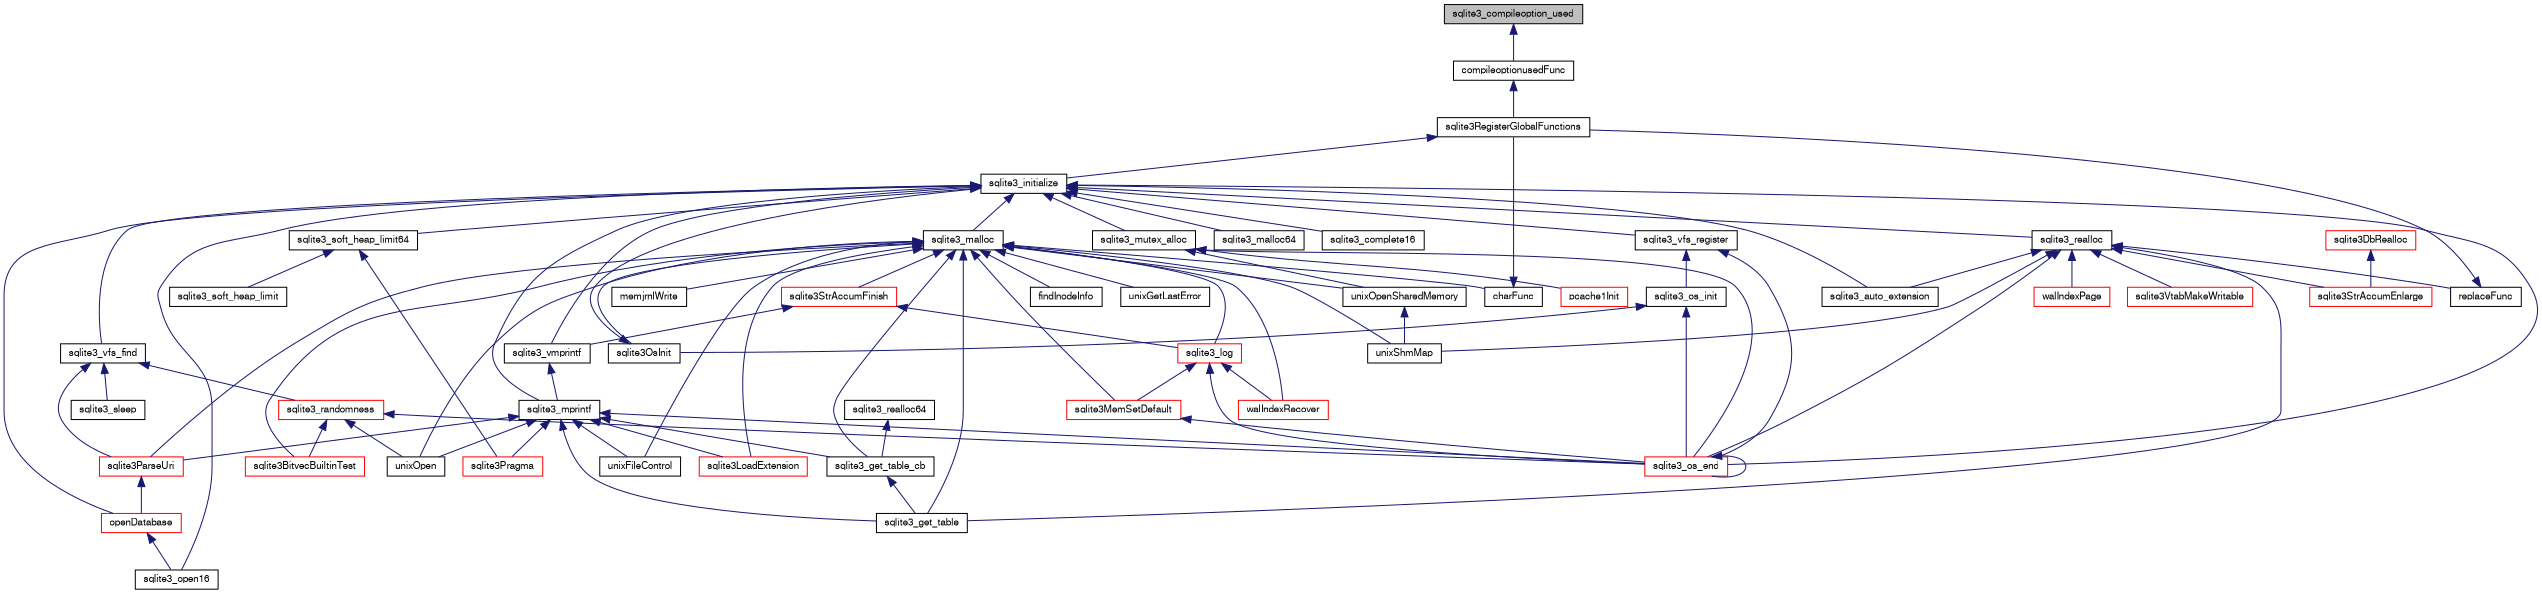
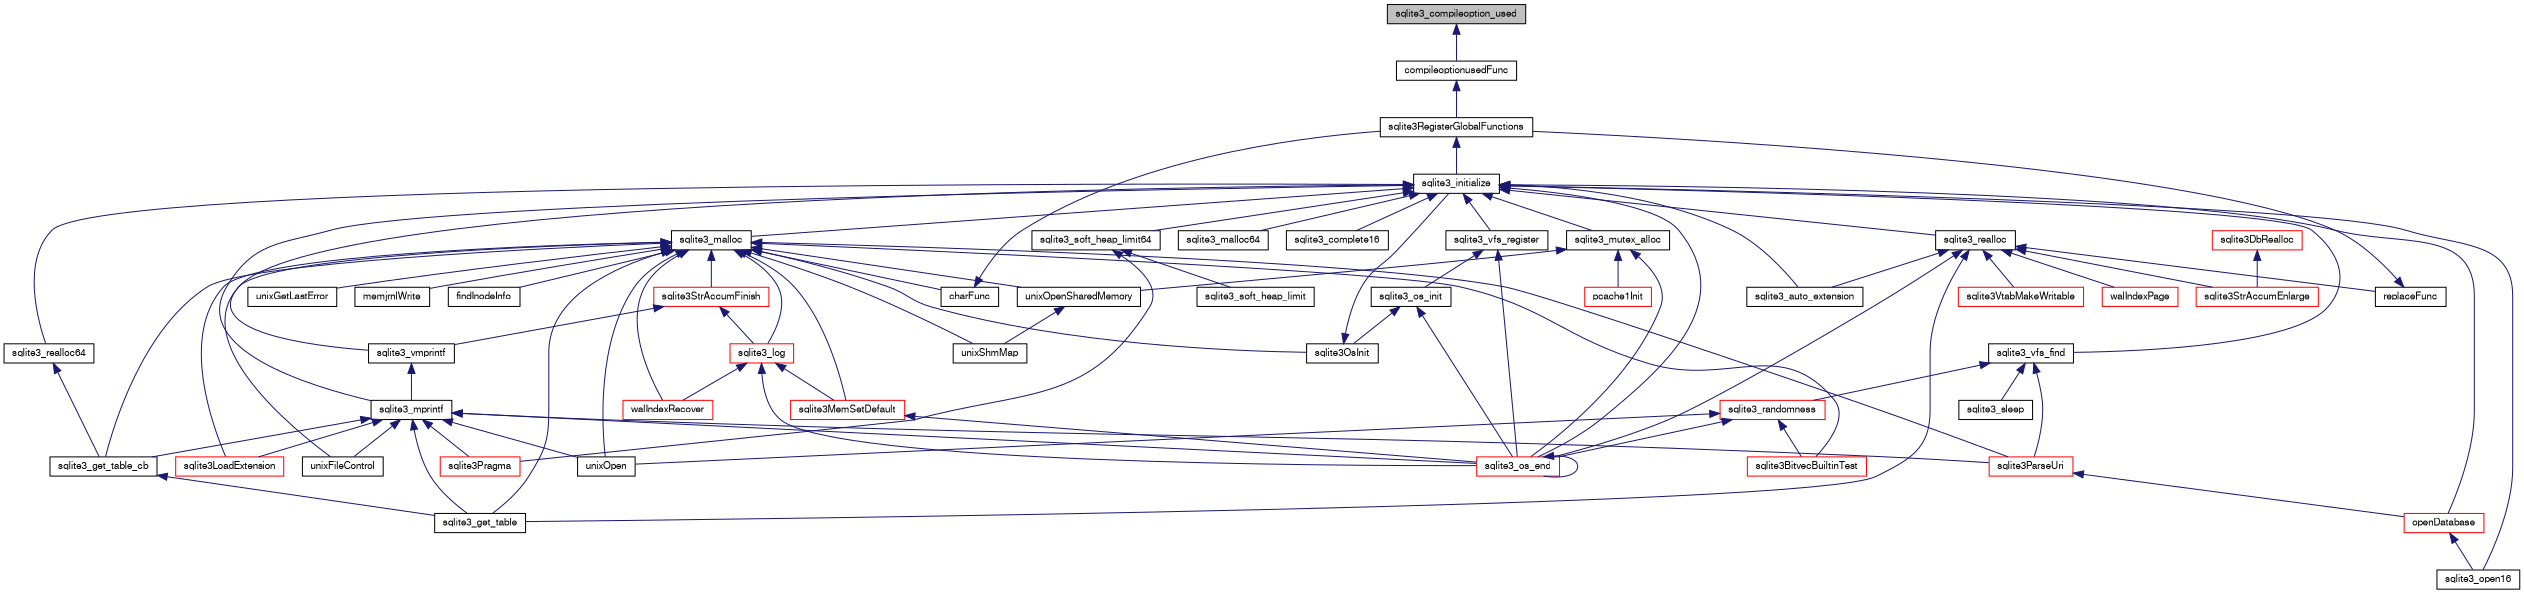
none -> (667, 188)
(1767, 333) -> none
